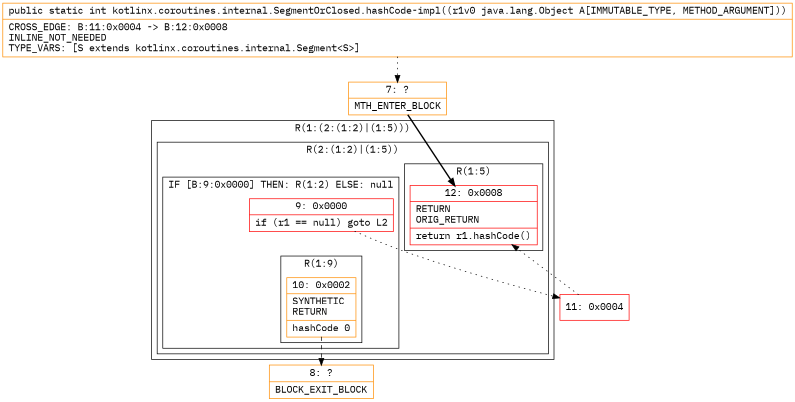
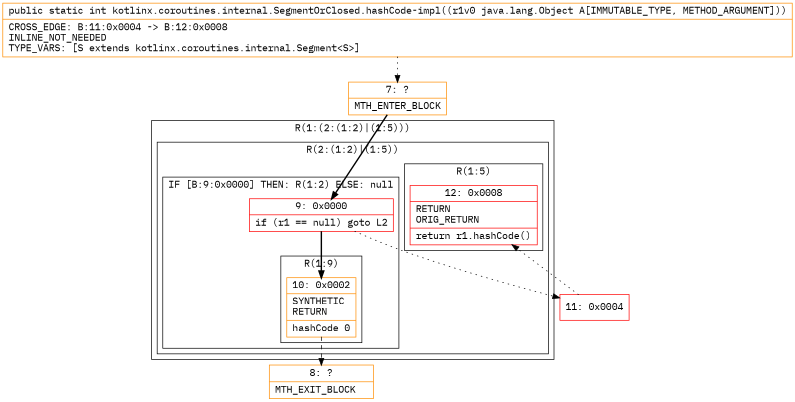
(429, 147) -> (361, 154)
none -> (321, 251)
(321, 390) -> (315, 390)
